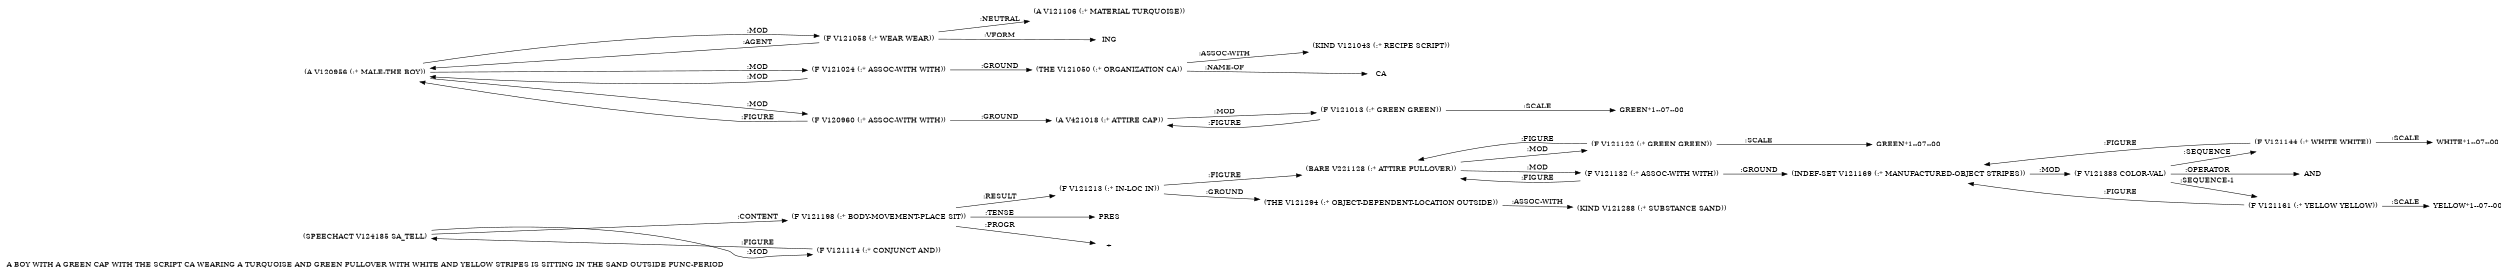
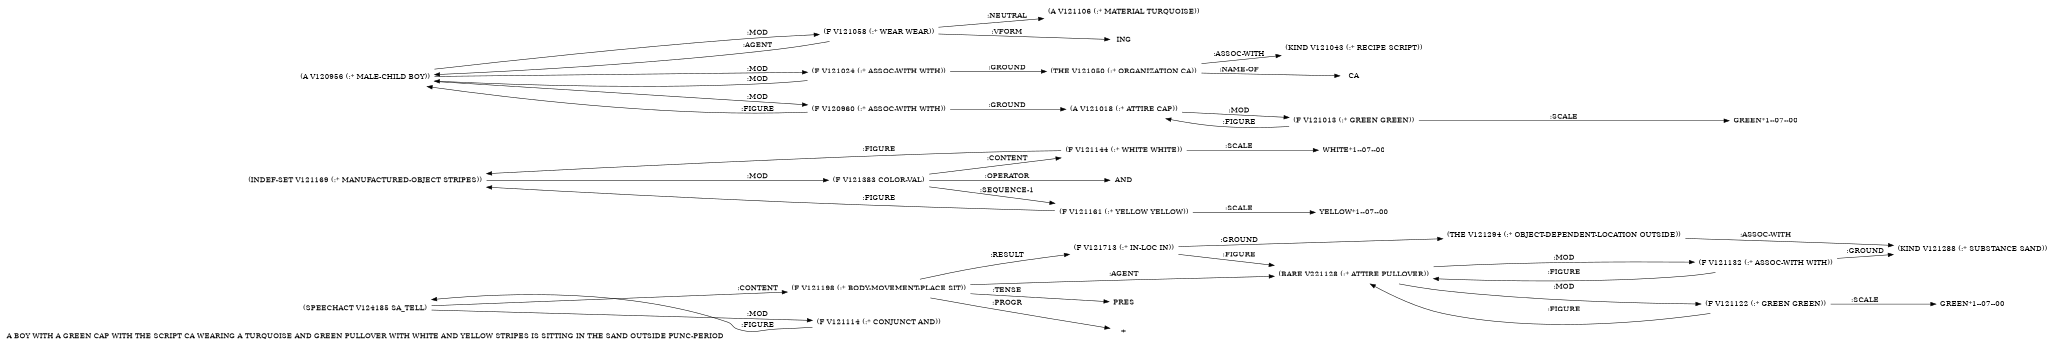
(365, 73) -> (365, 77)
(1109, 121) -> (1124, 109)
(2207, 152) -> (1007, 158)
(1753, 174) -> (1863, 257)
(1109, 189) -> (1124, 248)
none -> (1120, 280)
